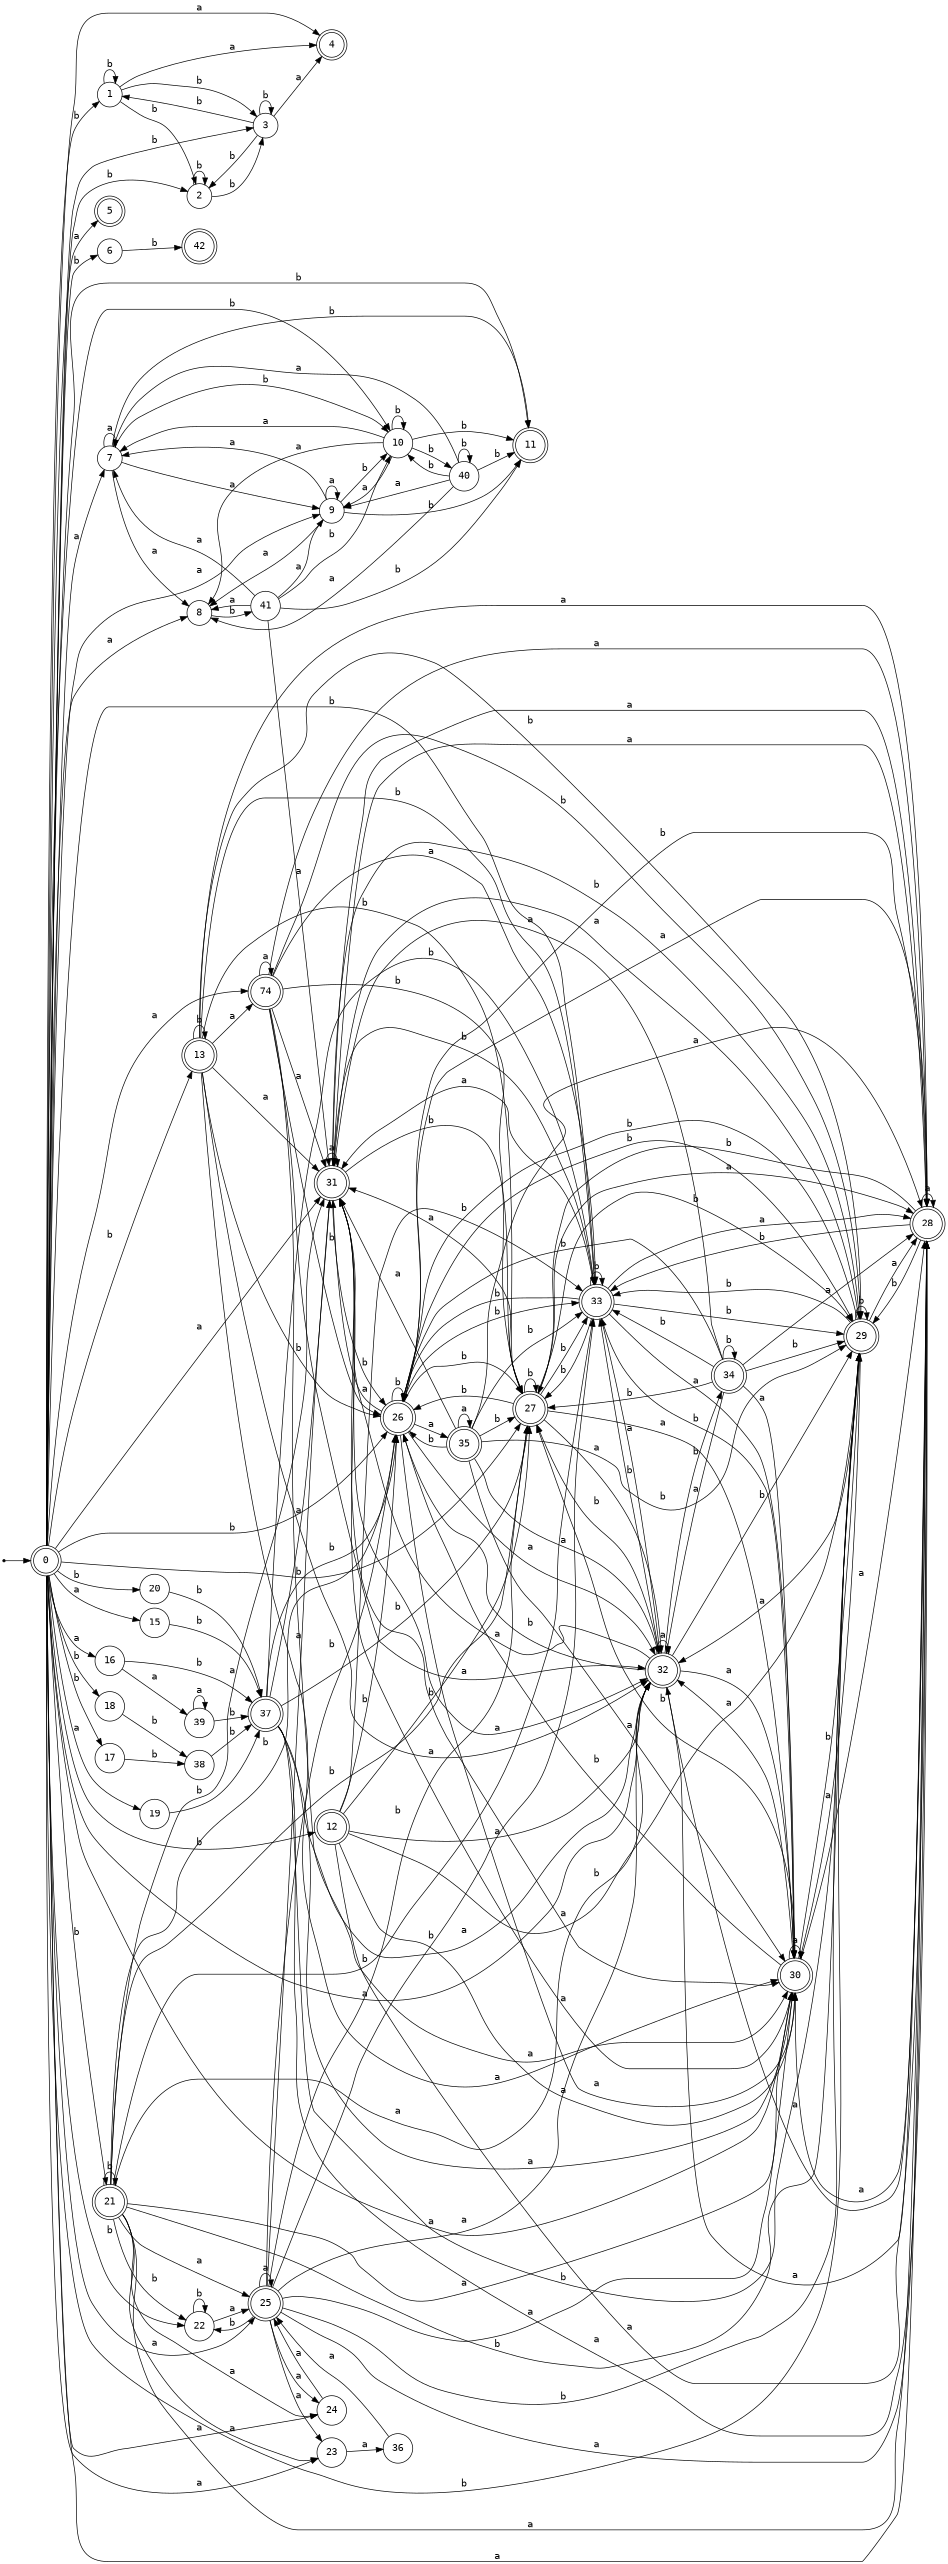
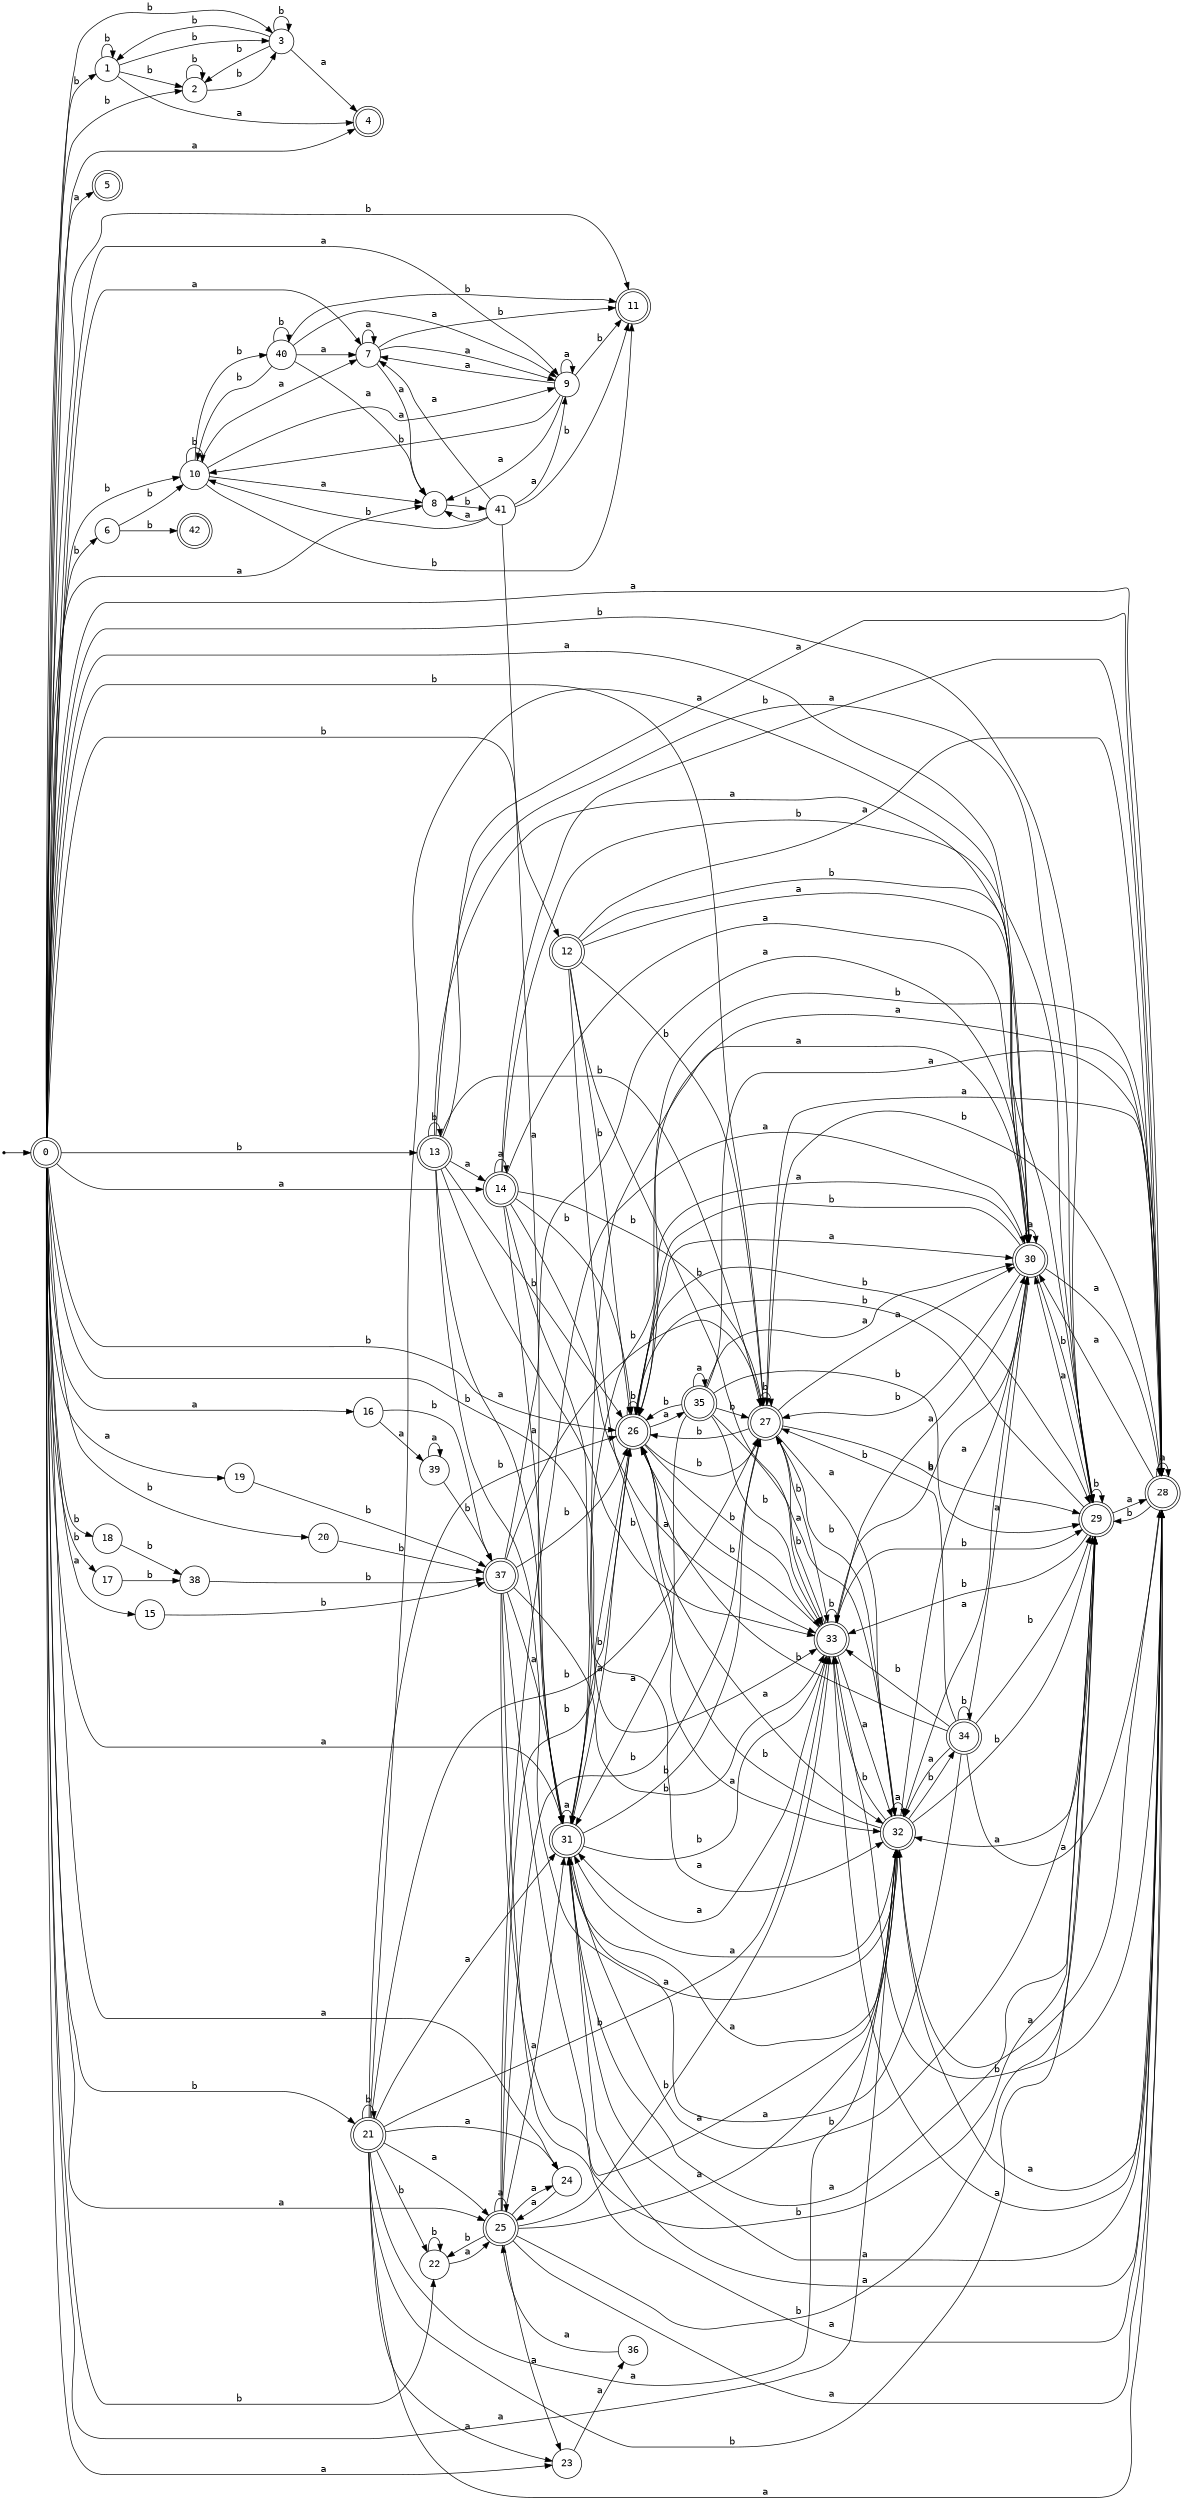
(243, 385) -> (149, 509)
(266, 992) -> (501, 1189)
(479, 1261) -> none
